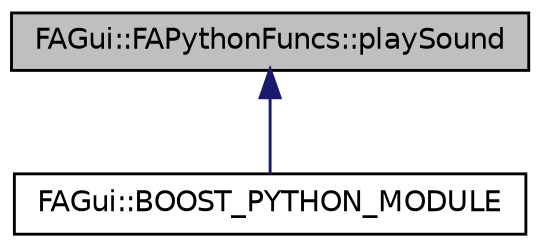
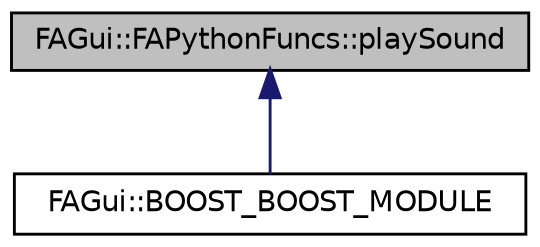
(270, 204) -> (270, 204)
